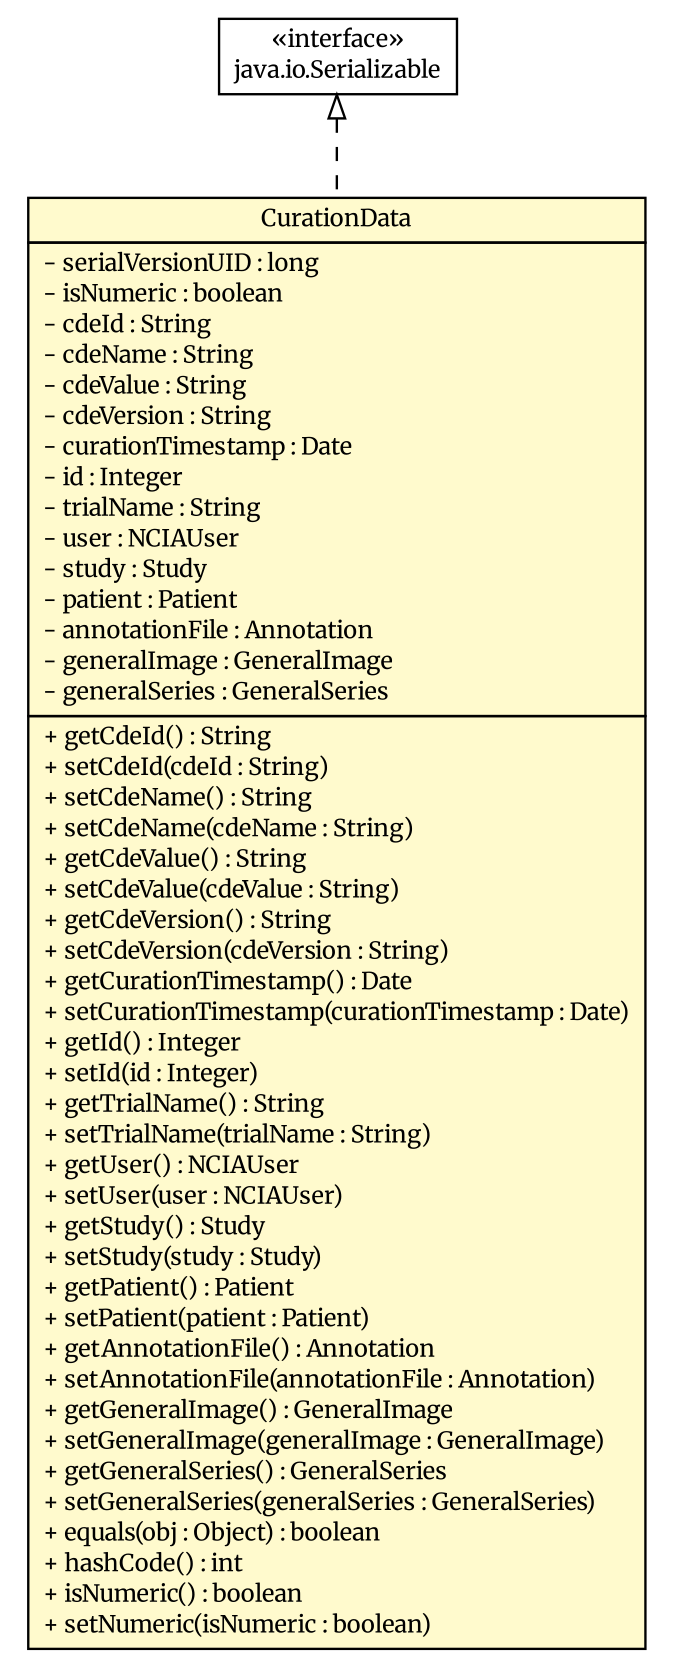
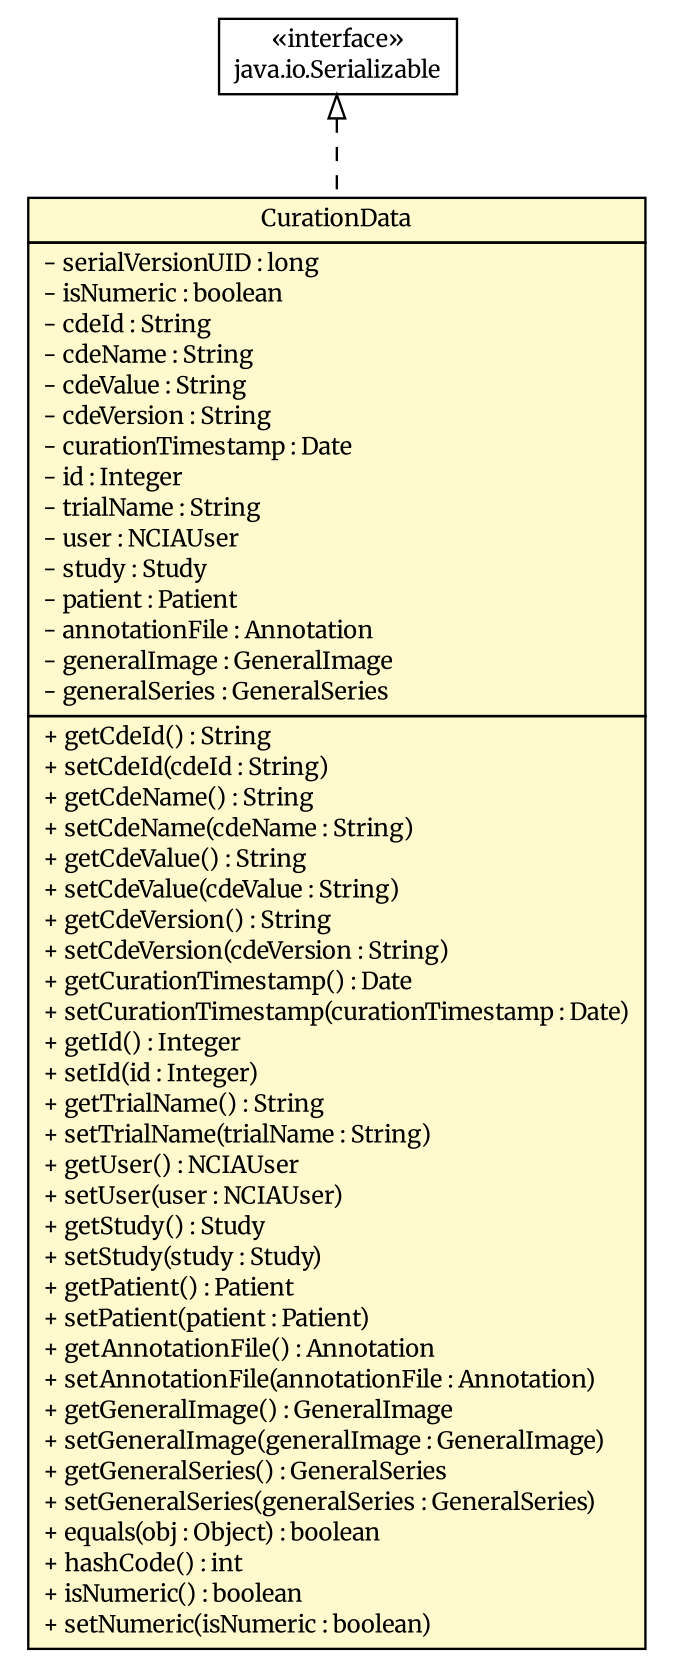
(178, 799) -> (179, 799)
